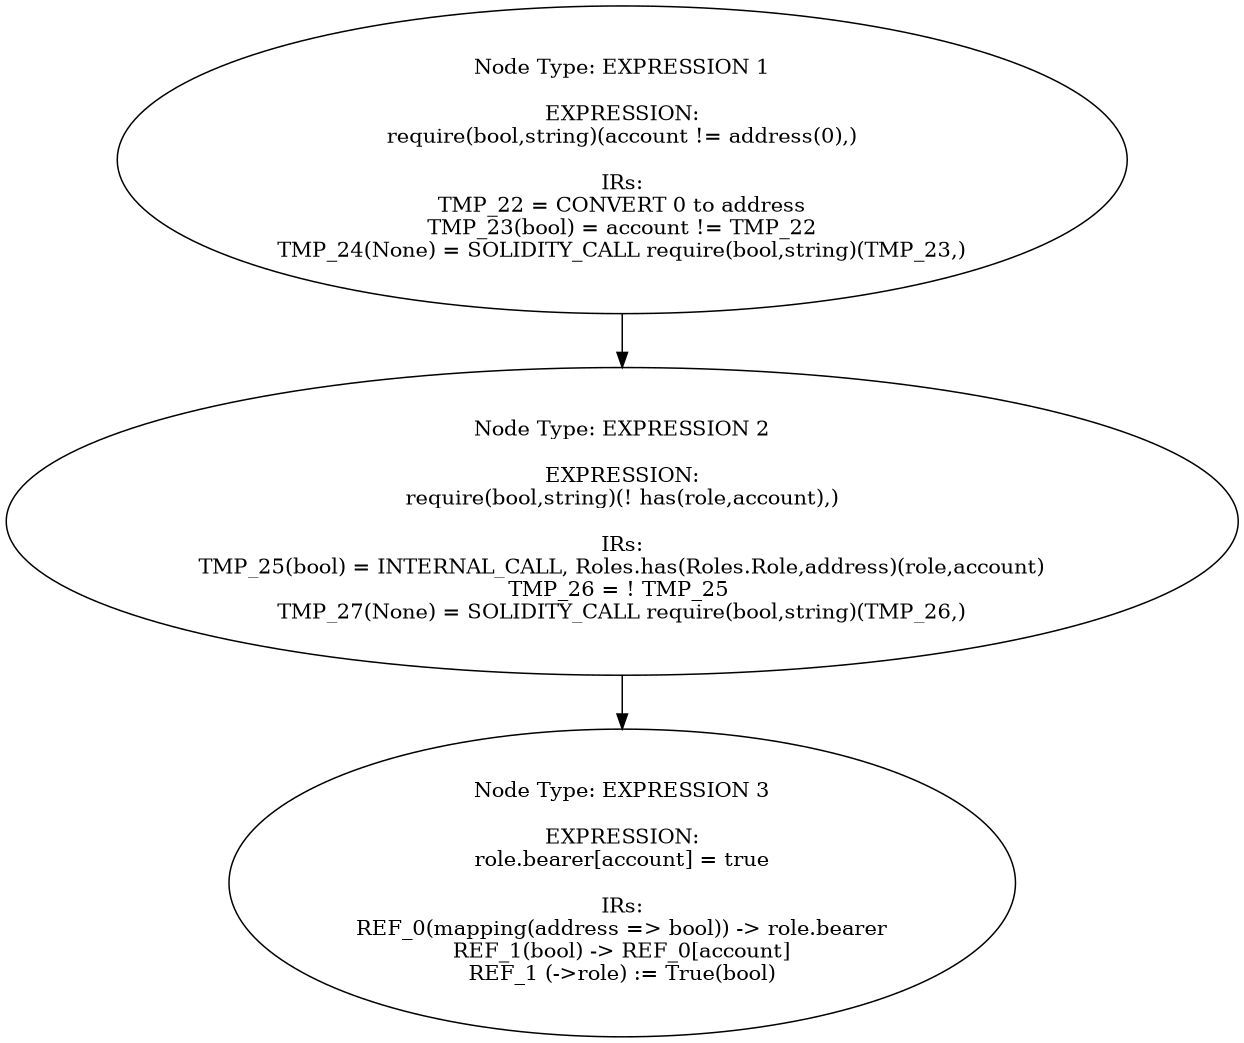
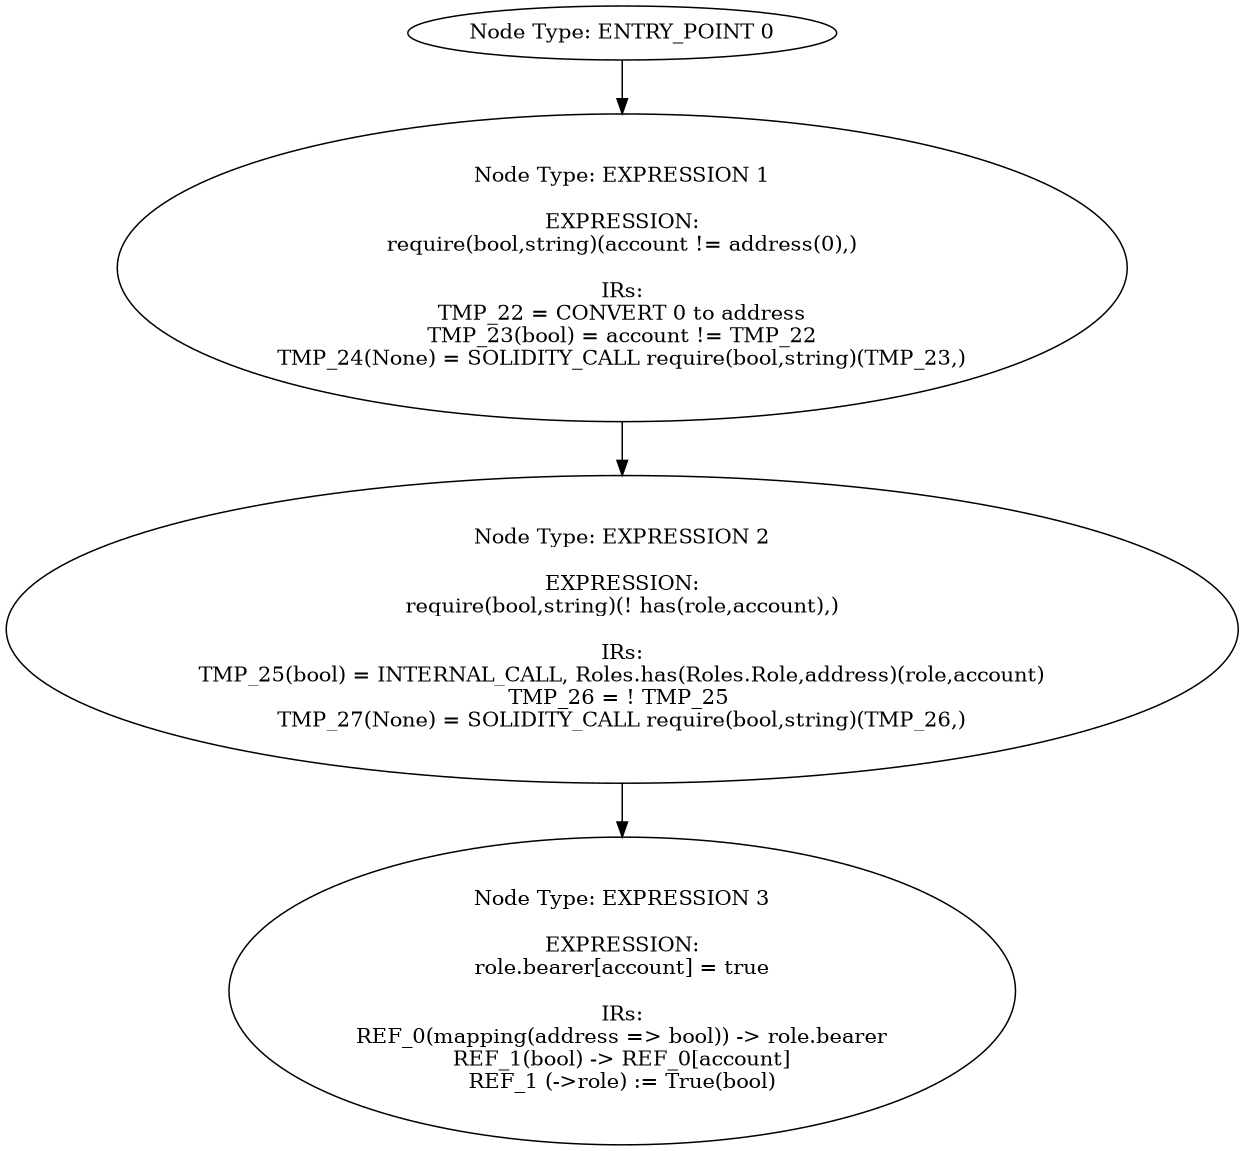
none -> (622, 33)
